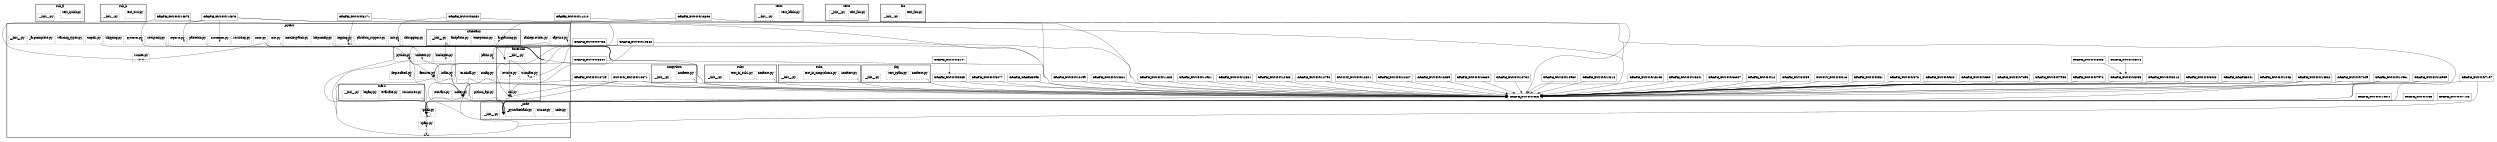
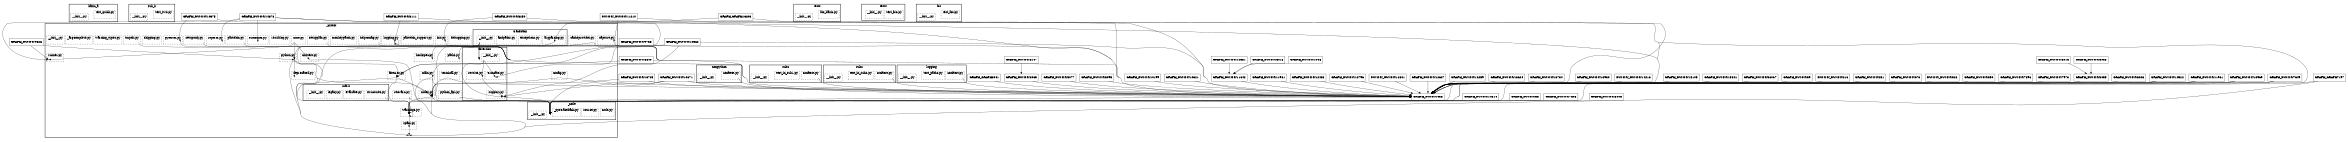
(60, 6) -> (93, 6)
(791, 13) -> (829, 13)
(354, 17) -> (401, 17)
(572, 17) -> (619, 17)
(694, 17) -> (736, 17)
(275, 38) -> (318, 38)
none -> (26, 42)
(896, 67) -> (932, 67)
(821, 73) -> (861, 73)
(898, 73) -> (933, 73)
(630, 78) -> (676, 78)
(1024, 78) -> (1097, 78)
(1599, 78) -> (1633, 78)
(1762, 78) -> none
(1940, 78) -> (1942, 78)
(2051, 78) -> none
(2477, 78) -> (2329, 78)
(1903, 85) -> (1260, 64)
(1848, 86) -> (1244, 67)
(1337, 89) -> (1229, 68)
(512, 93) -> (496, 93)
none -> (1606, 97)
(2454, 97) -> (1561, 97)
(428, 110) -> (411, 110)
